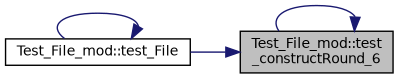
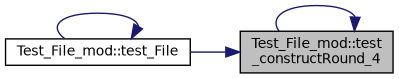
(317, 52) -> (317, 52)
